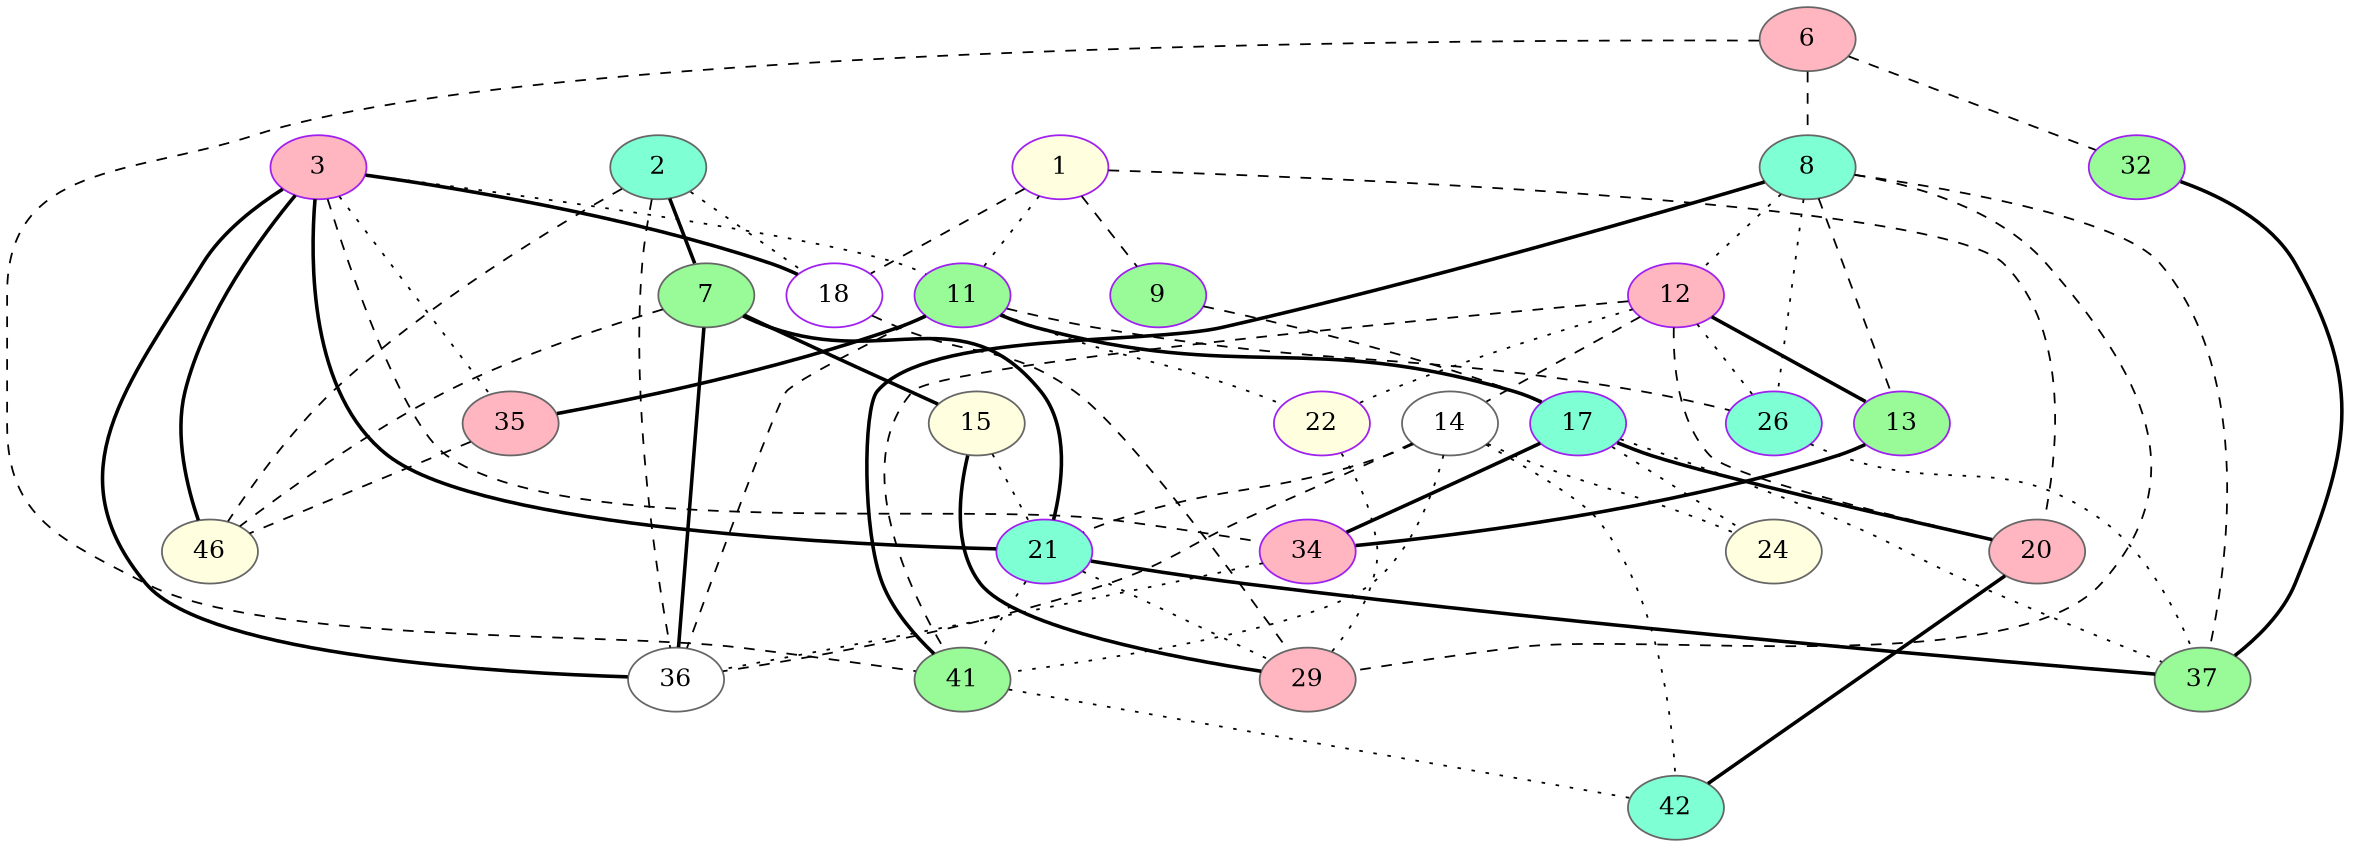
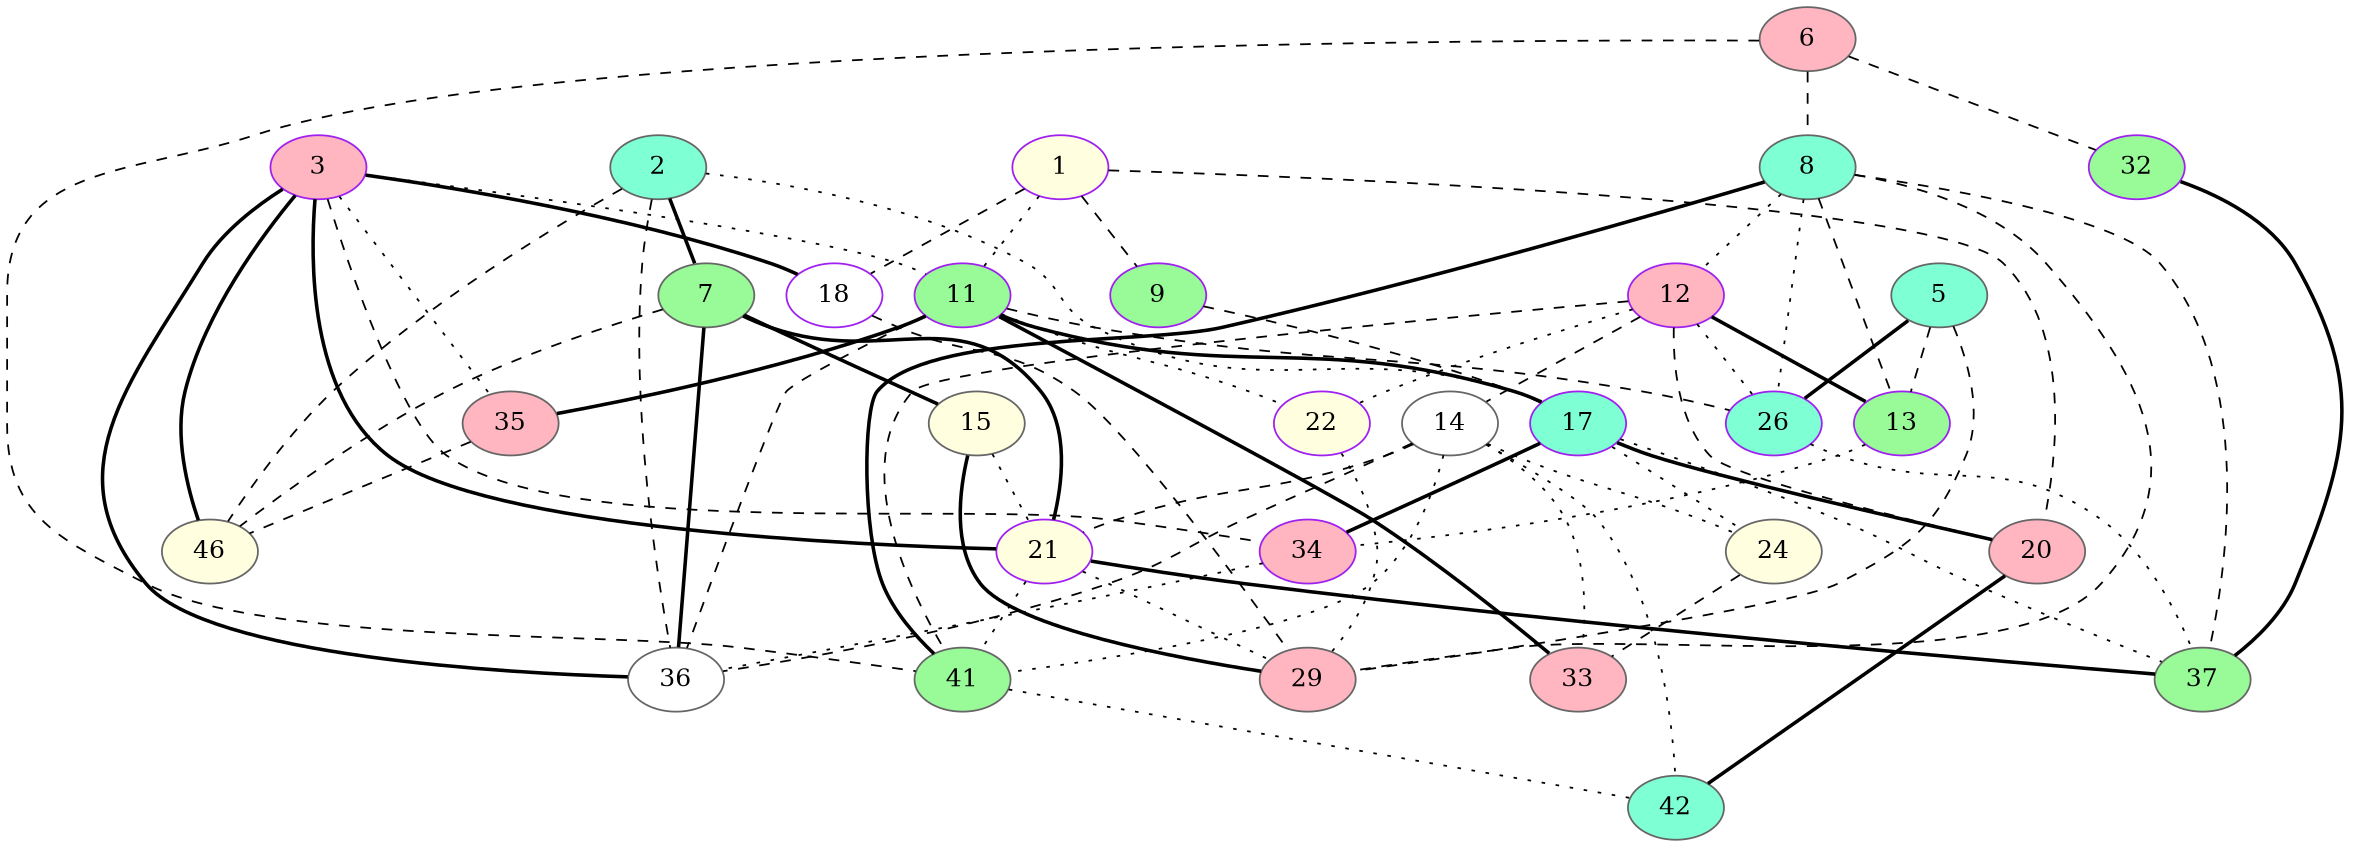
(766, 245) -> (1070, 310)
none -> (1939, 295)
(1613, 509) -> (1613, 509)
(1044, 552) -> (1044, 552)
none -> (1578, 680)
